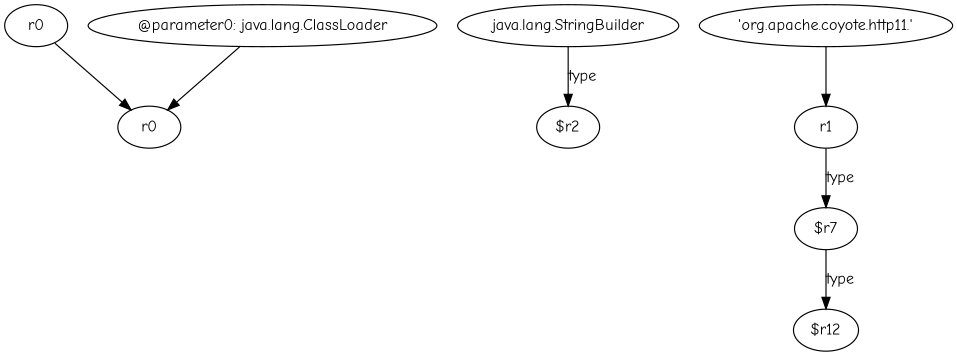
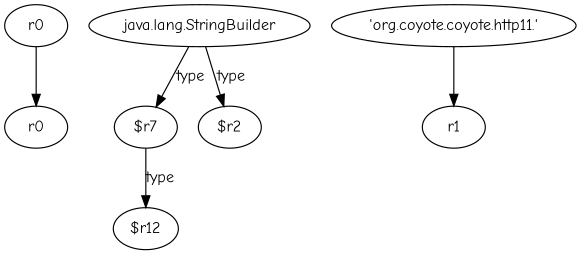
(262, 26) -> none
(826, 26) -> (454, 26)
(826, 172) -> (175, 72)
